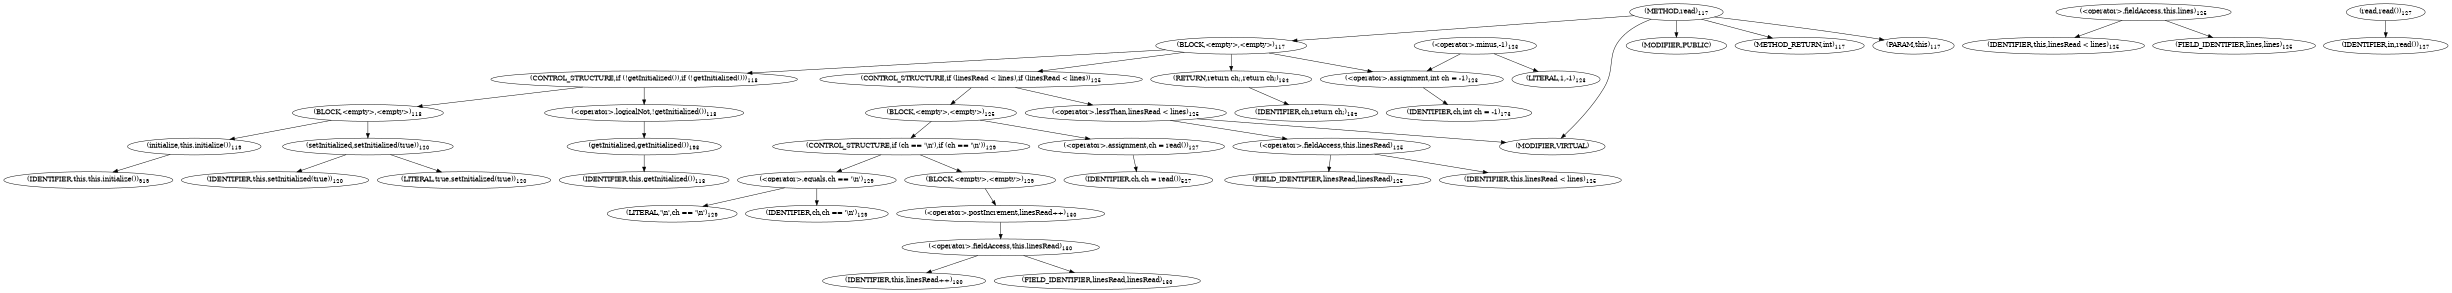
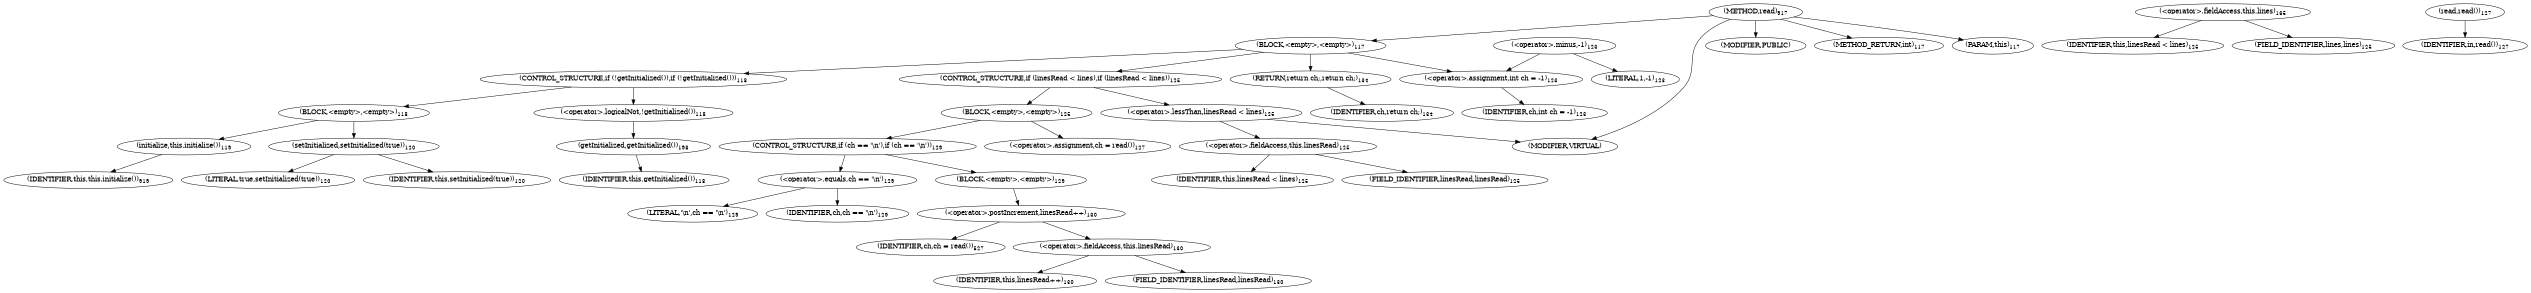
(1703, 11) -> (1783, 11)
(2202, 11) -> (2281, 11)
(1506, 112) -> (1581, 112)
(1134, 161) -> (978, 230)
